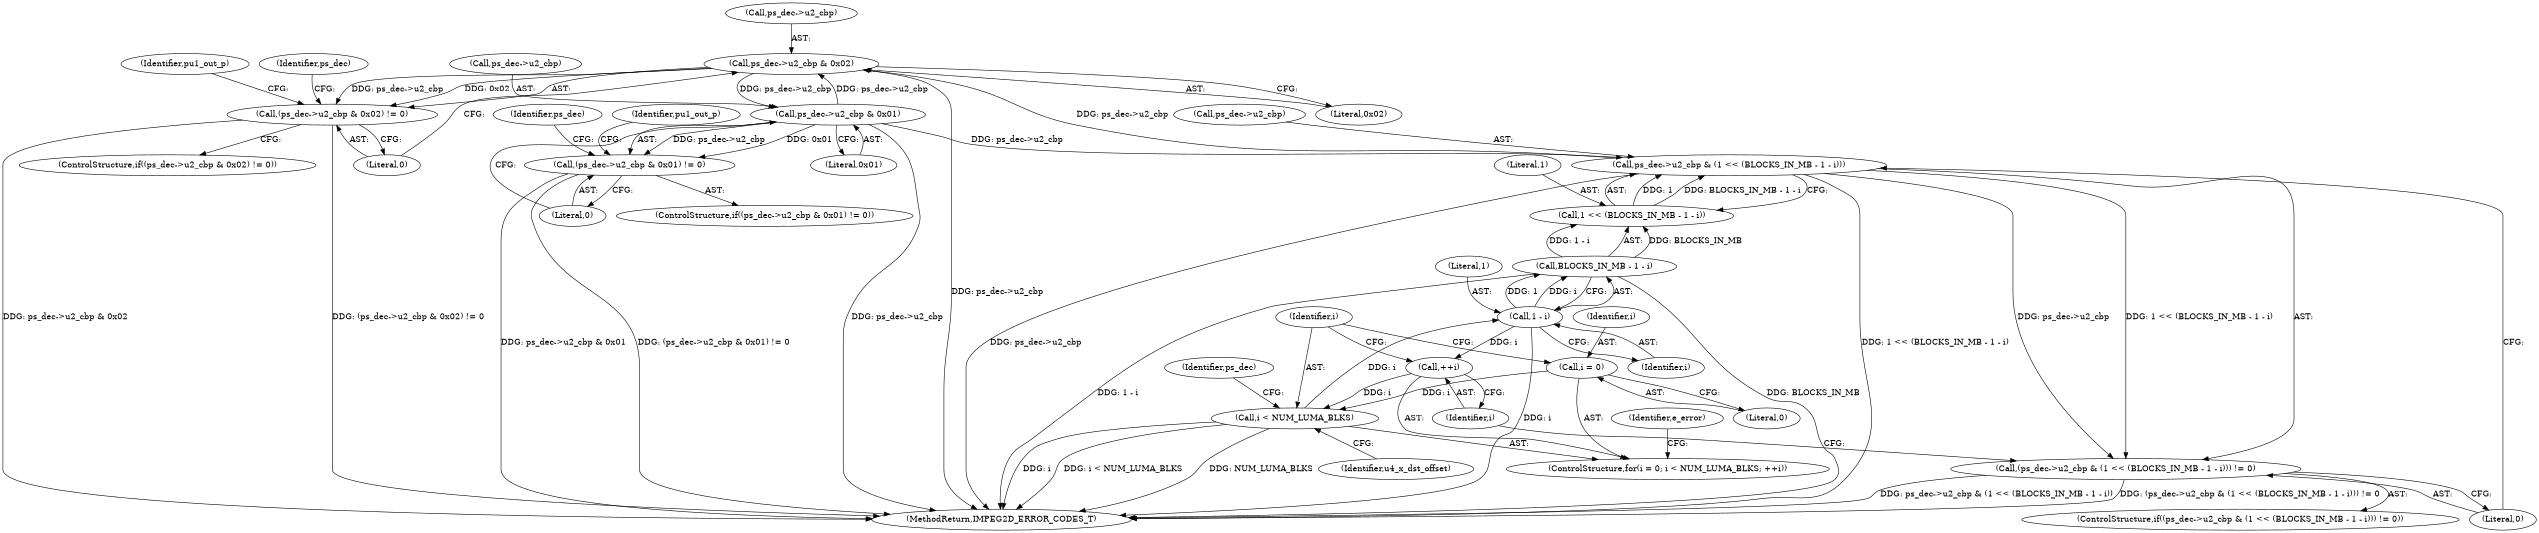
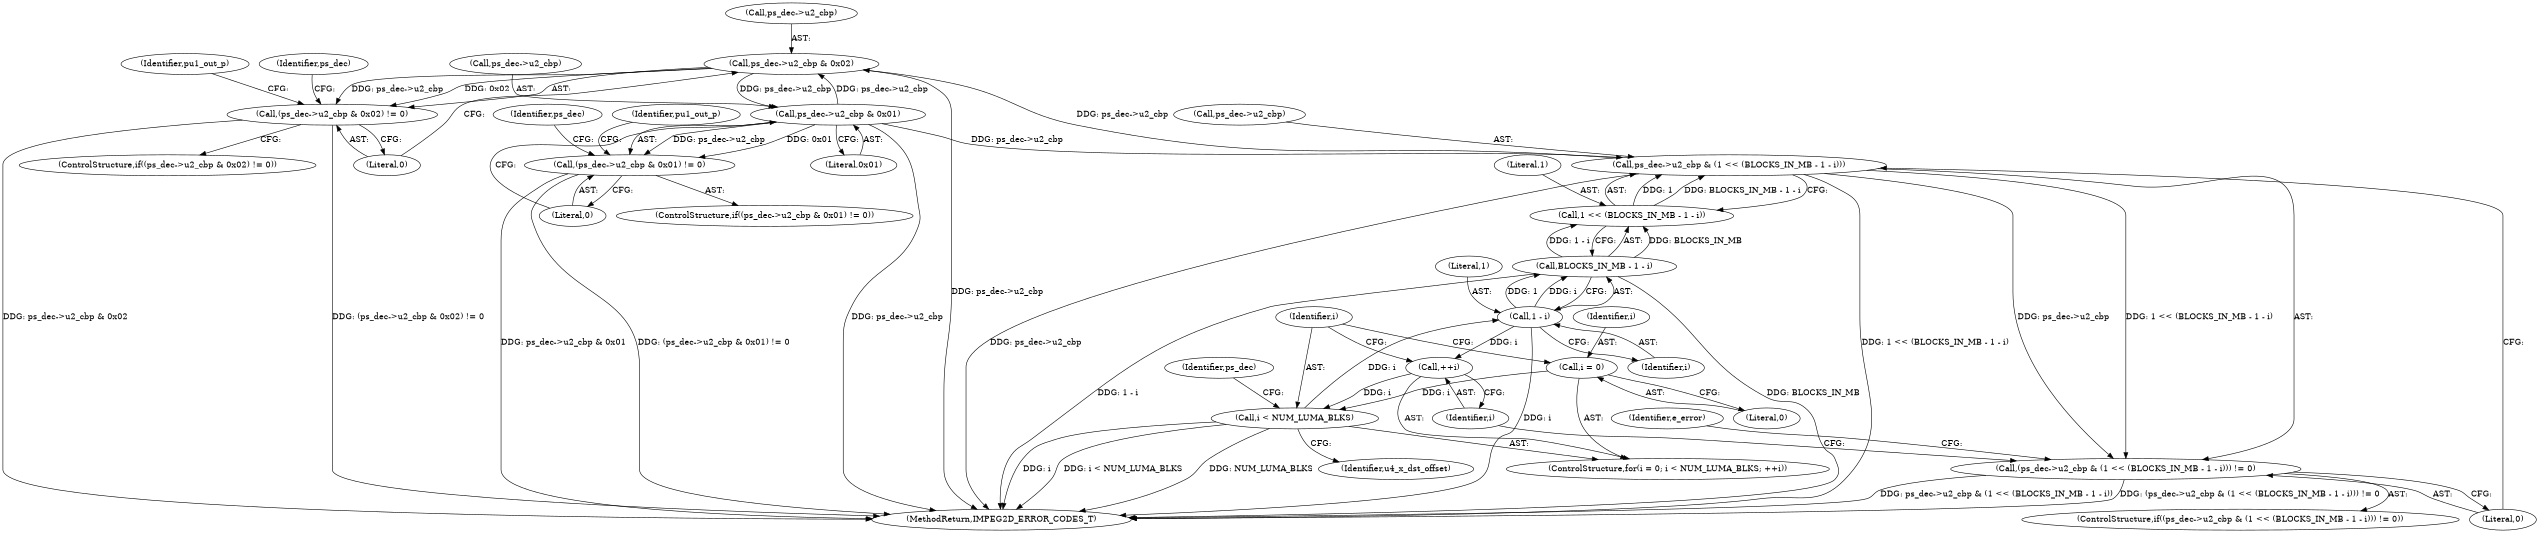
(1359, 115) -> none
none -> (1596, 236)
(1668, 442) -> (1876, 441)
(1348, 445) -> (1312, 449)
